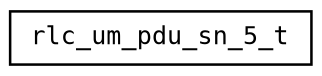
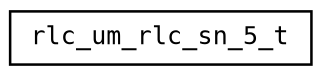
(161, 38) -> (161, 38)
